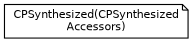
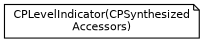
(96, 21) -> (102, 21)
